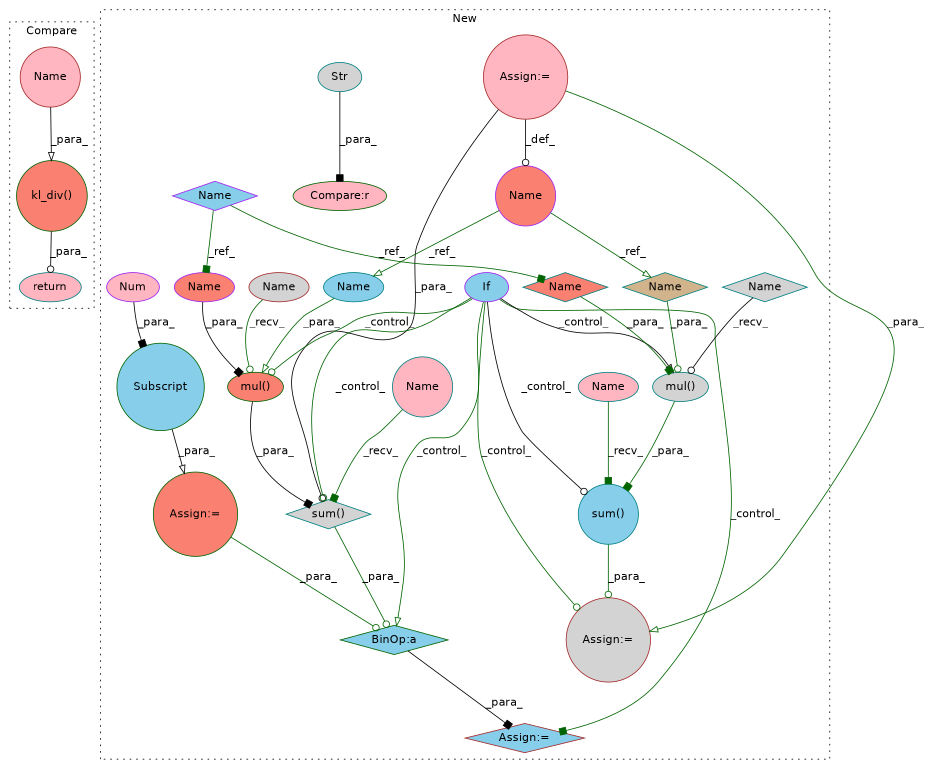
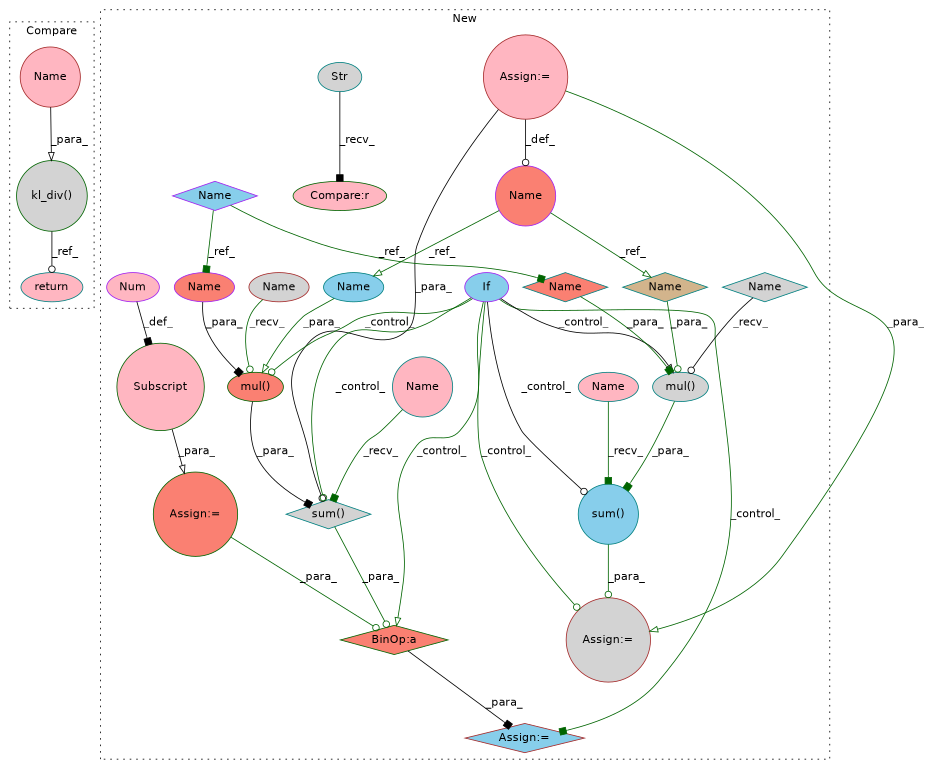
(359, 140) -> (357, 140)
(52, 196) -> (52, 196)
(69, 252) -> (65, 252)
(157, 322) -> (159, 322)
(161, 387) -> (161, 387)
(394, 640) -> (394, 640)
